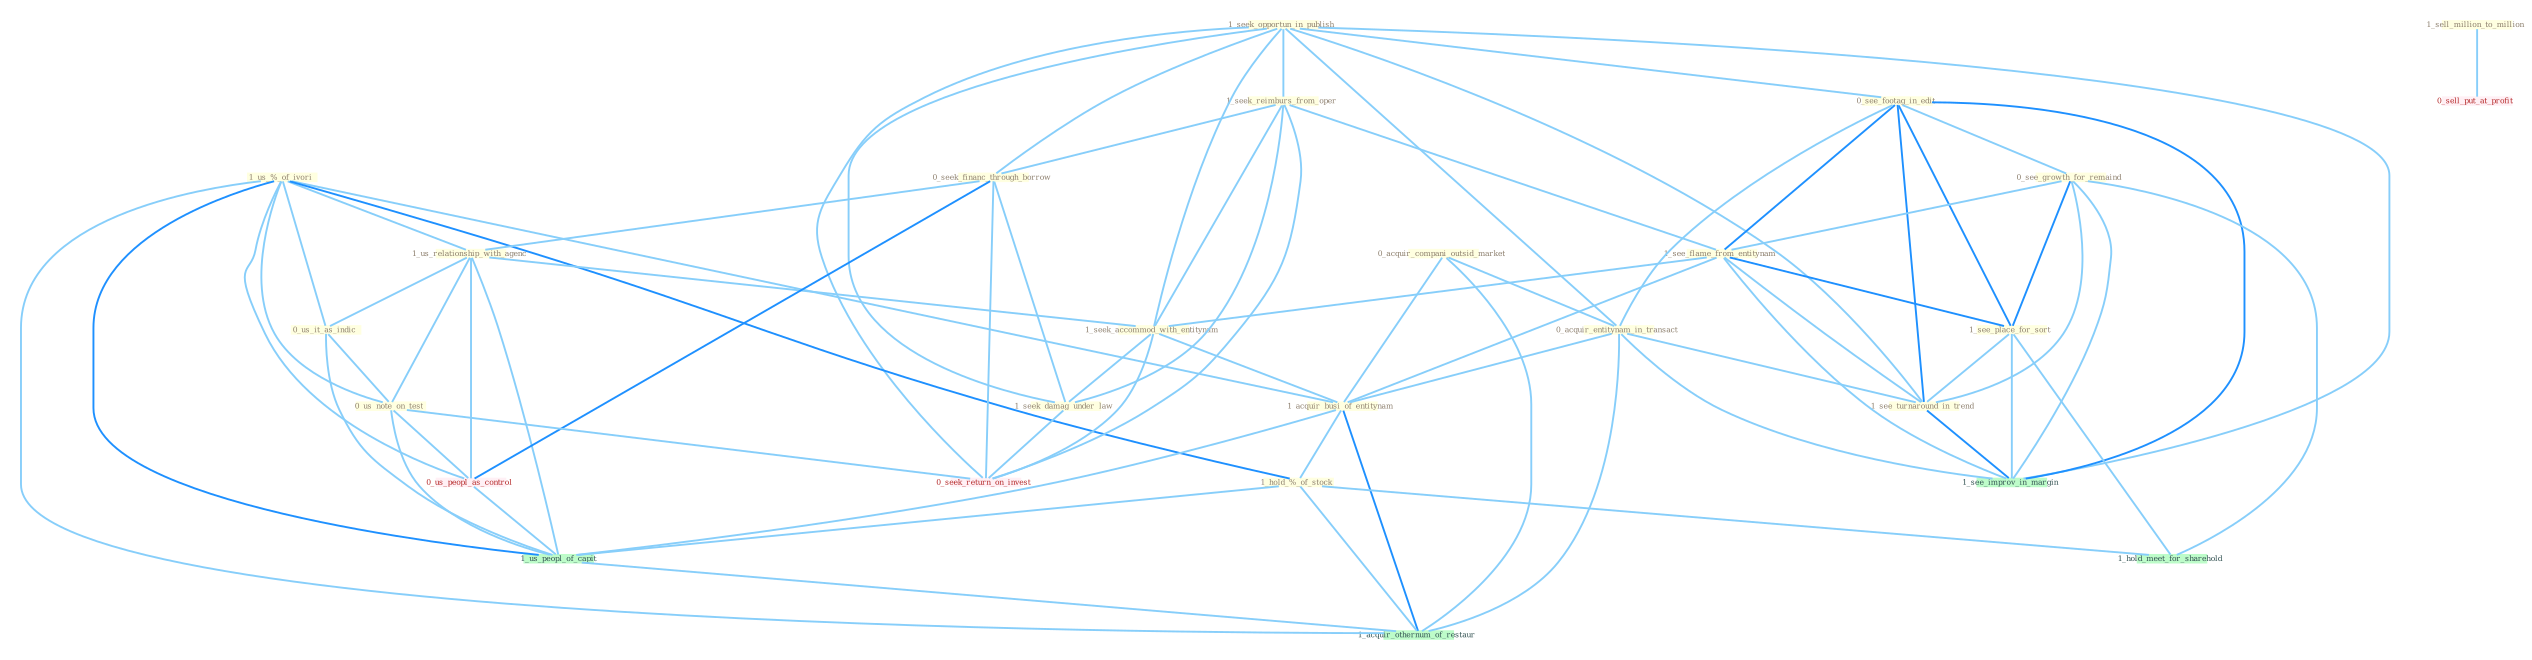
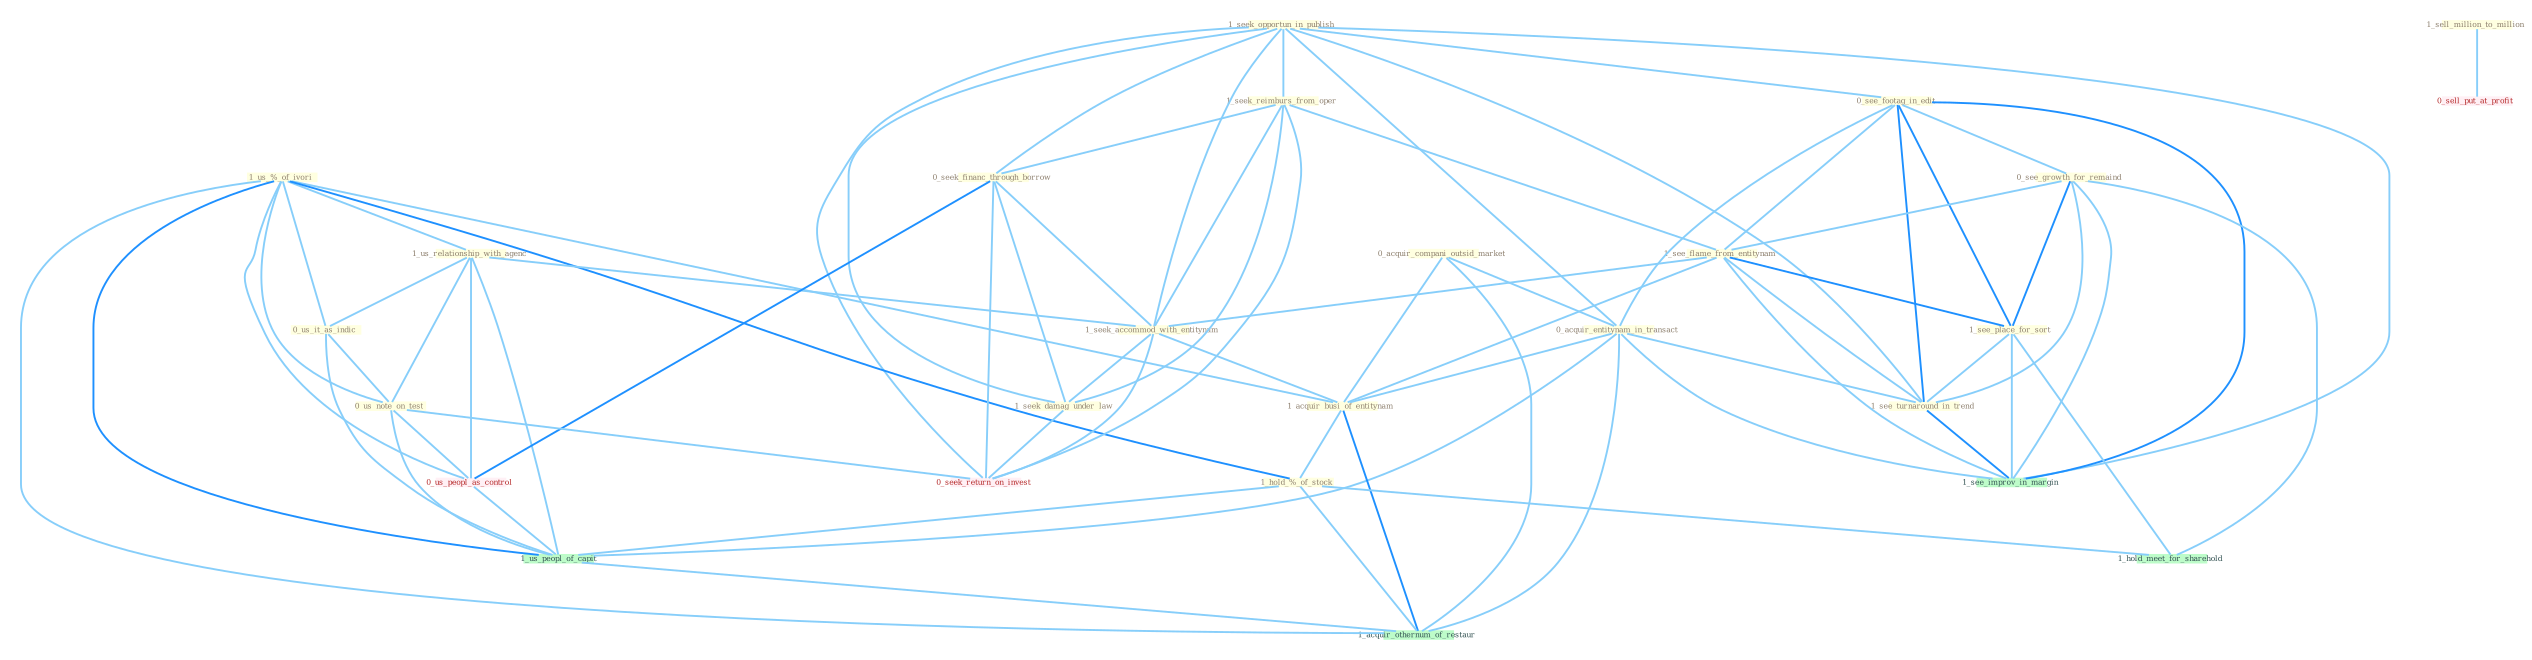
(1810, 177) -> (1810, 177)
(732, 215) -> (1074, 254)
(960, 501) -> (1127, 522)
